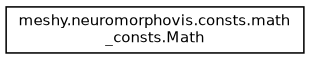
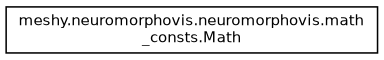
(155, 30) -> (192, 30)
